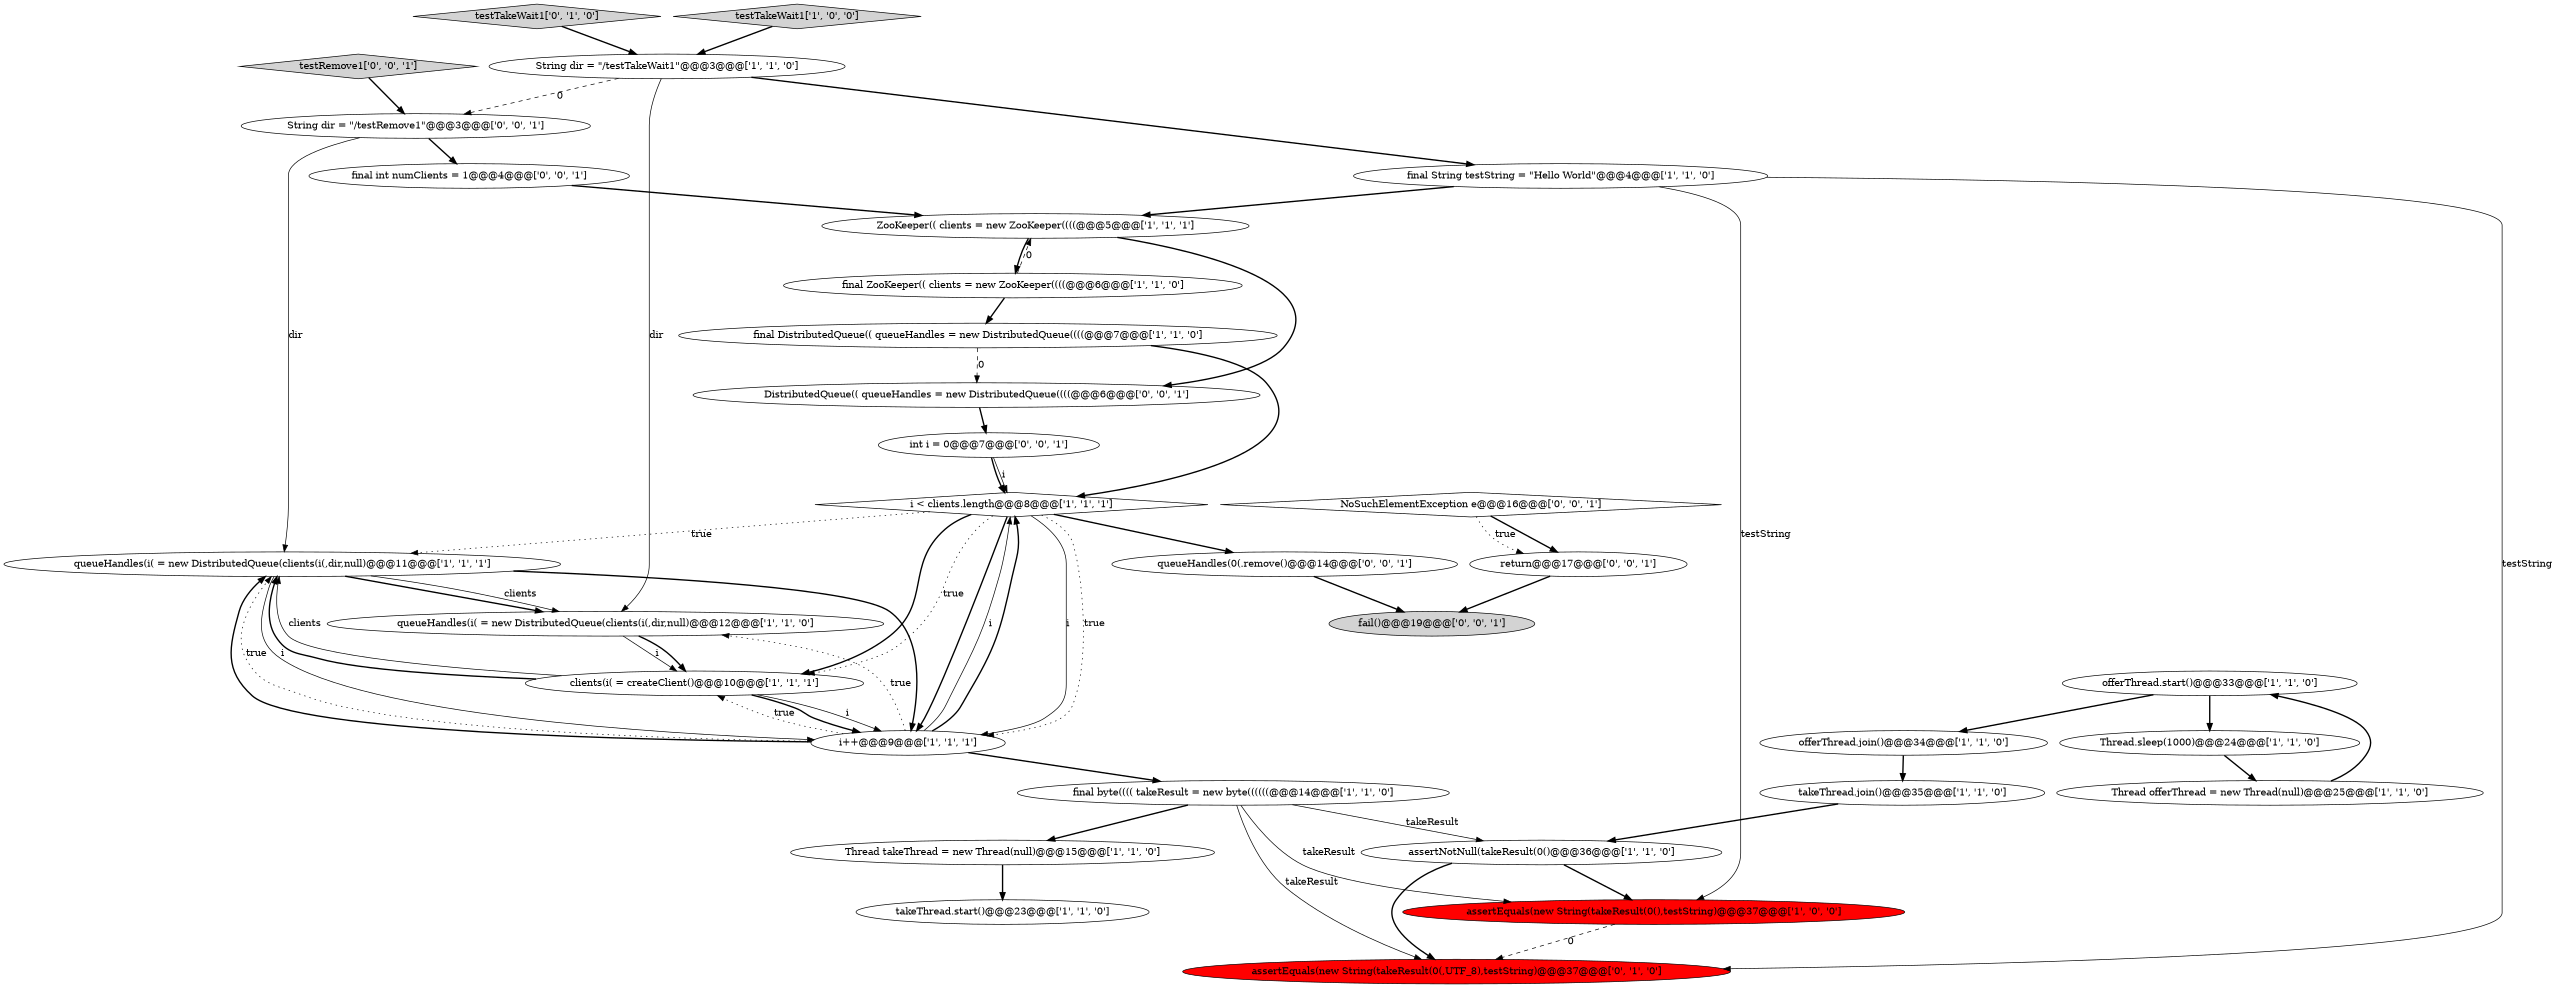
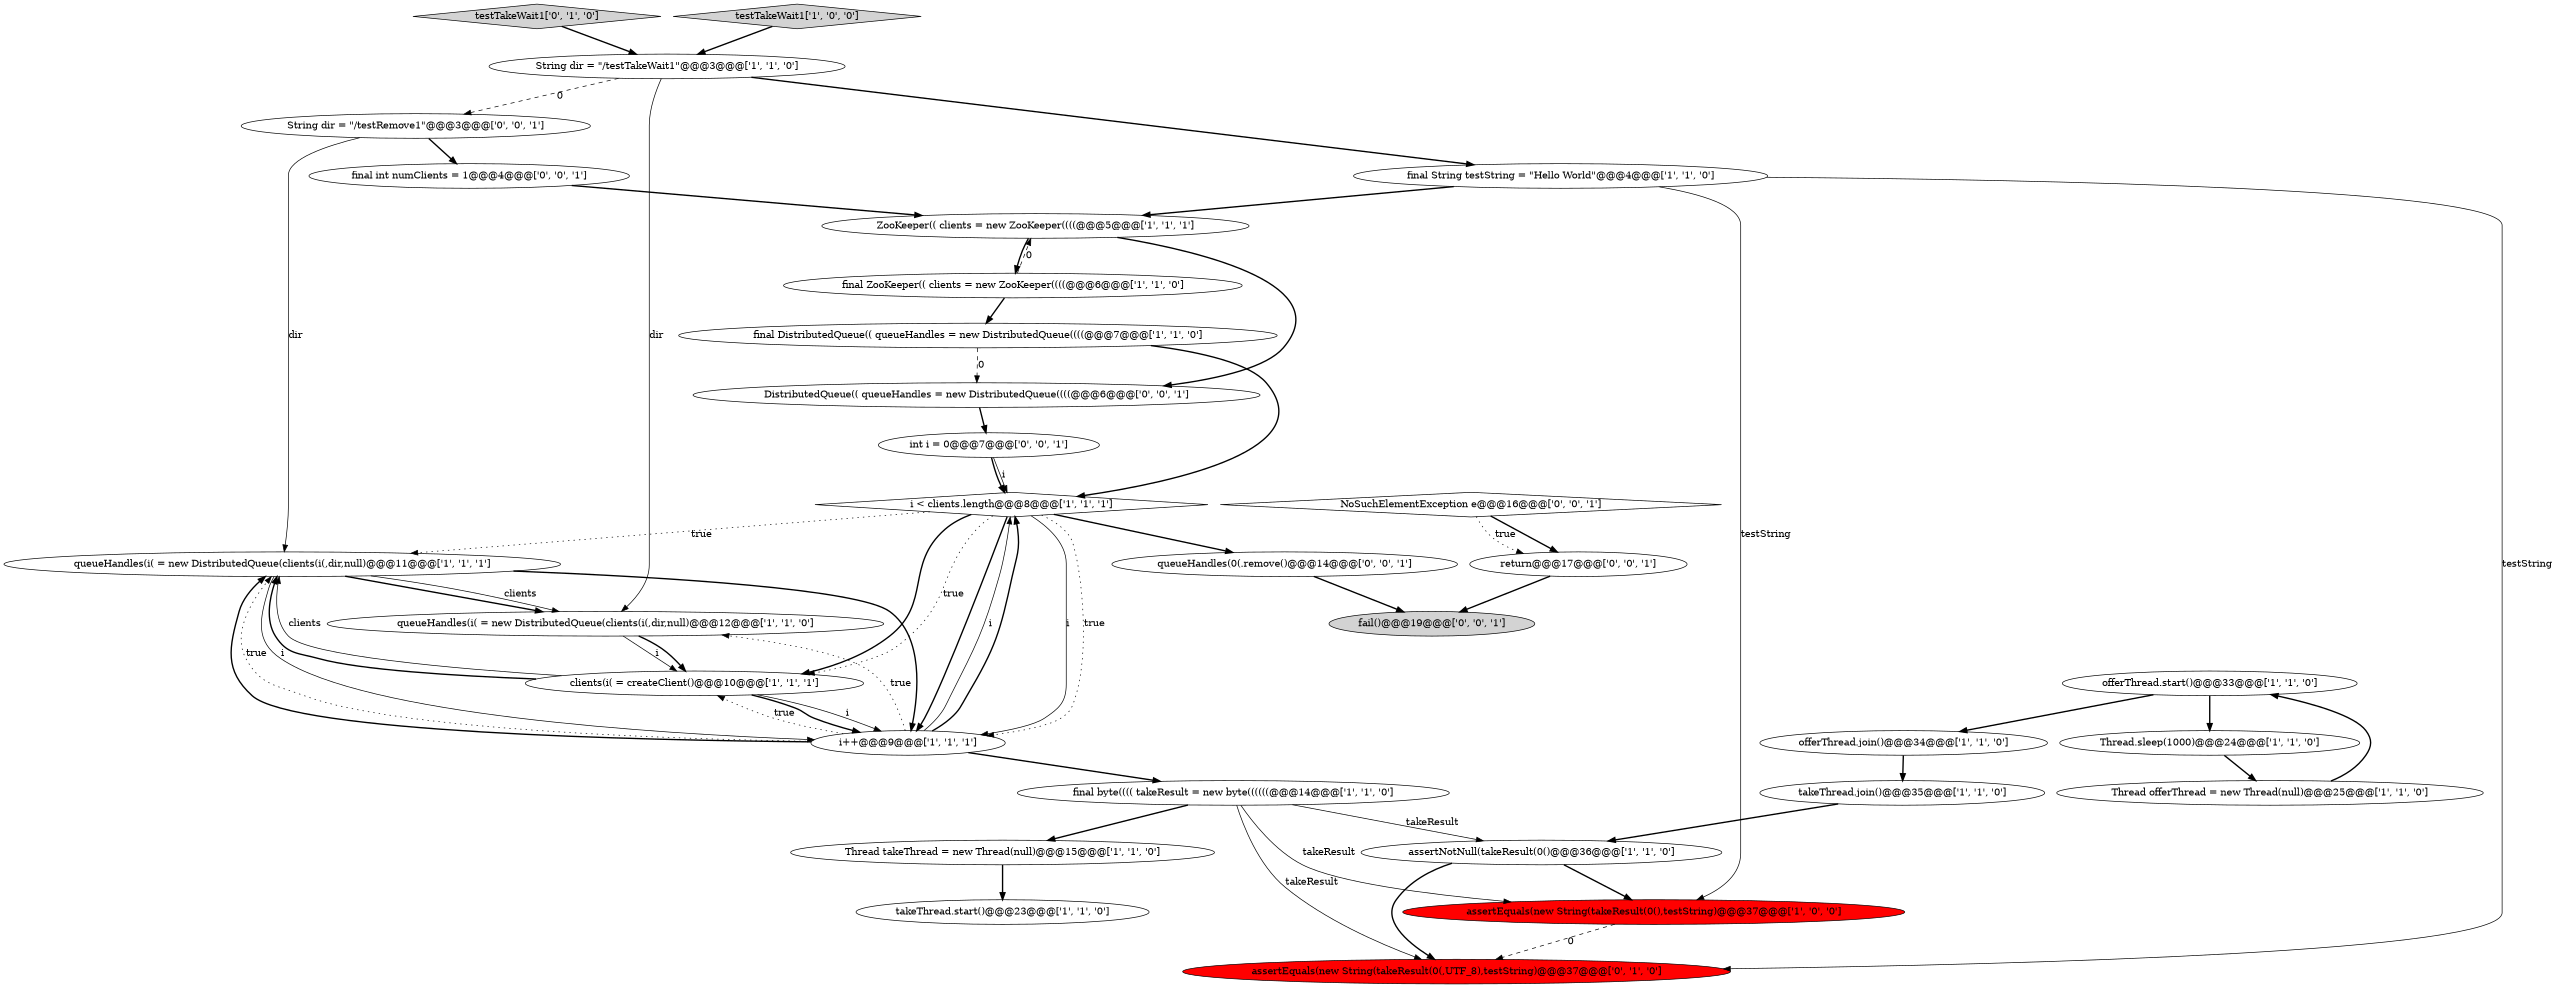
(358, 66) -> none
